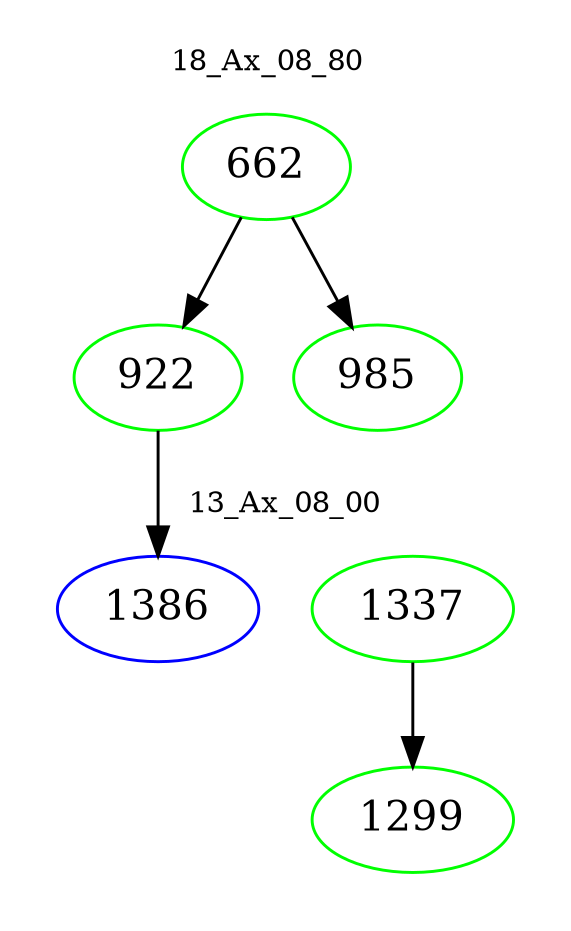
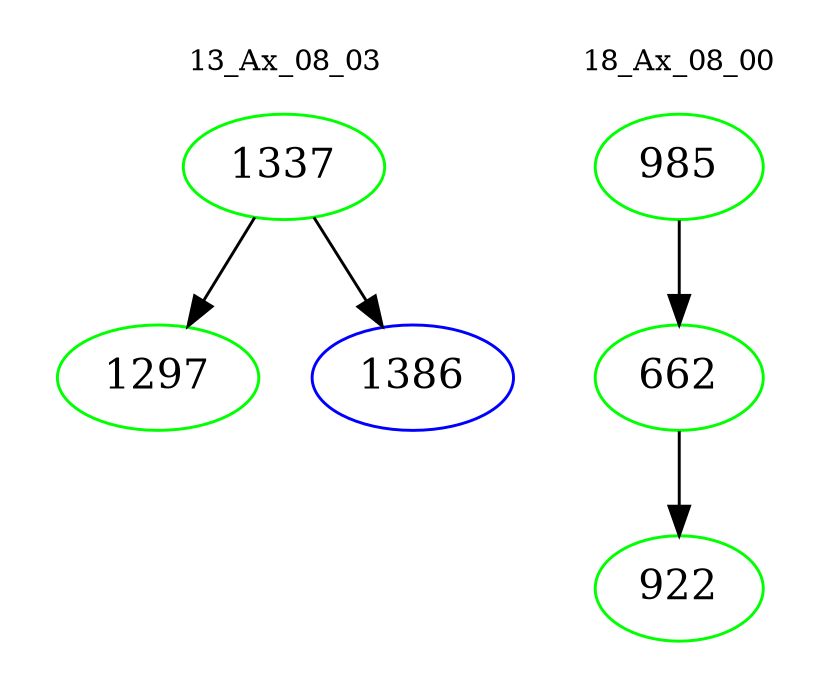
(268, 63) -> (679, 63)
(315, 259) -> (679, 258)
(158, 495) -> (340, 259)
(285, 505) -> (285, 63)
(413, 820) -> (158, 378)
